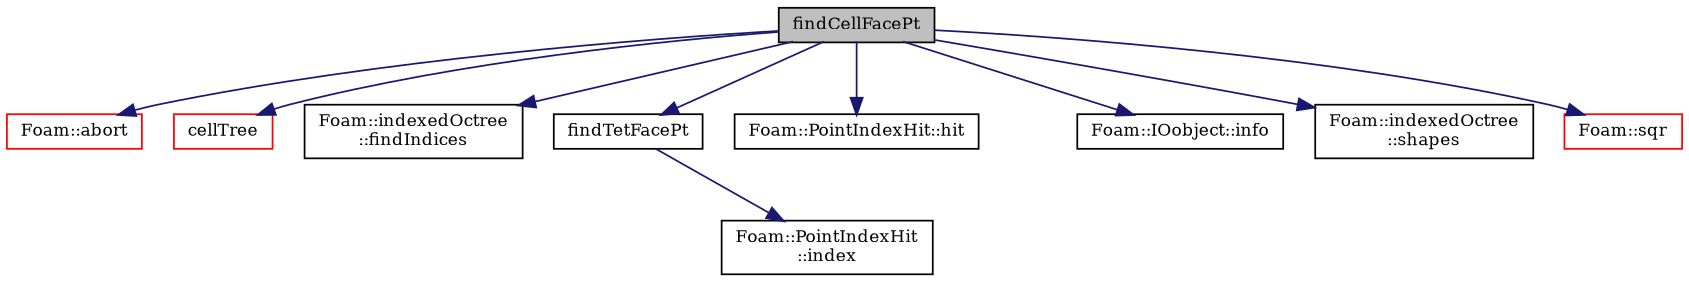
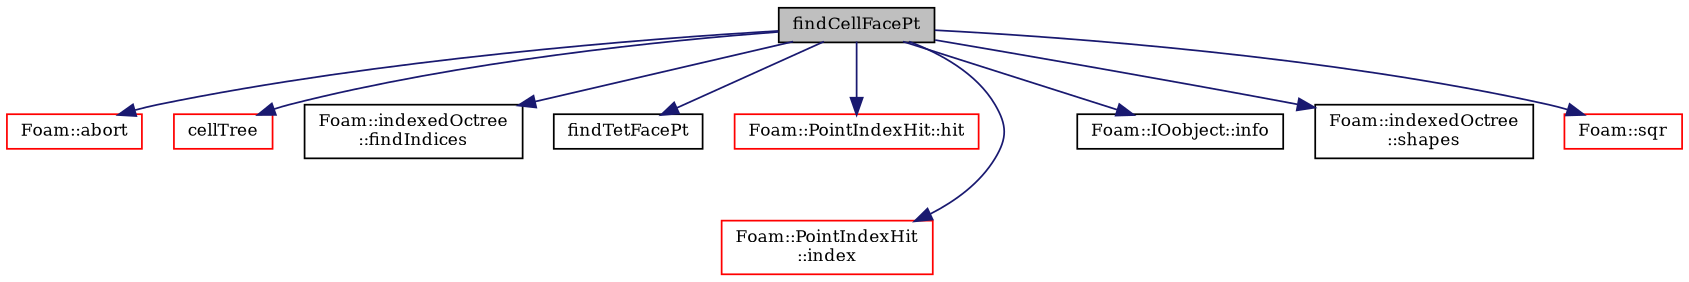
(857, 132) -> (857, 132)
(712, 181) -> (1002, 121)
(827, 247) -> (827, 247)
